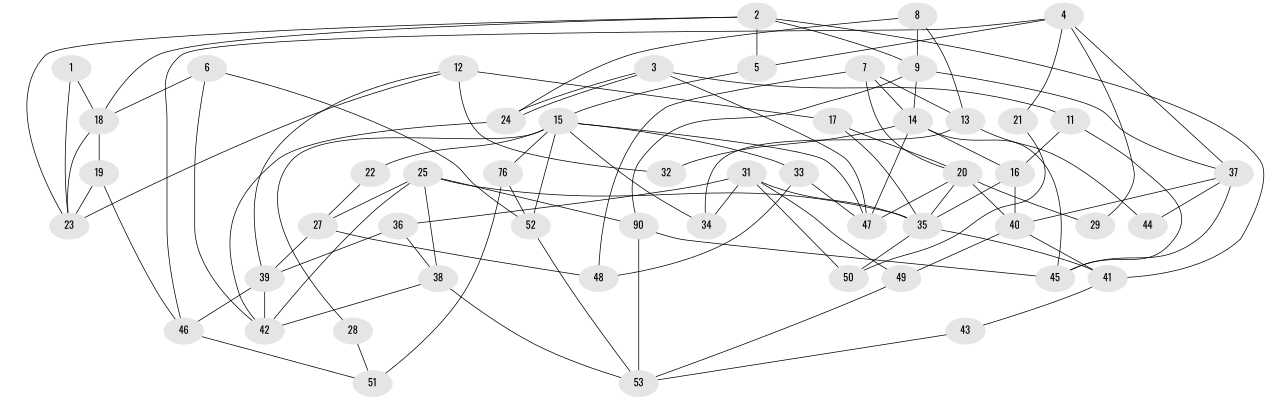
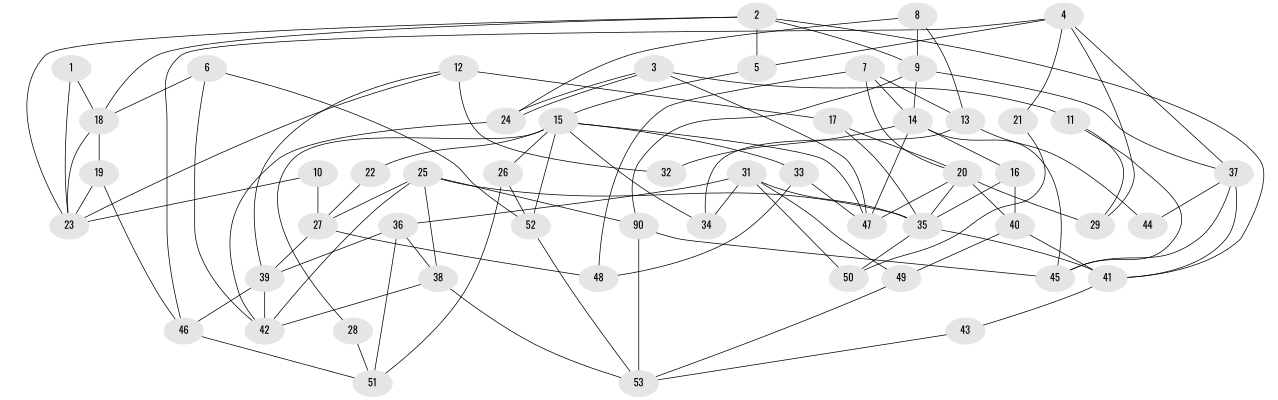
(1044, 146) -> (1123, 166)
none -> (318, 174)
(503, 174) -> (503, 174)
(1134, 198) -> (1209, 254)
none -> (386, 305)
